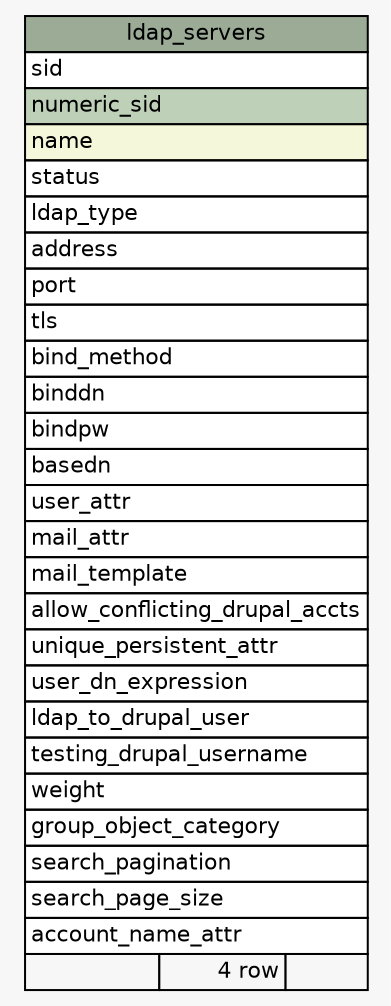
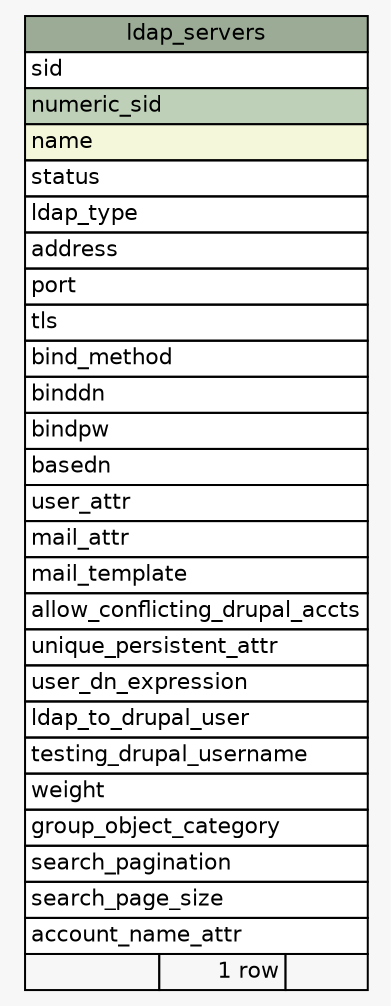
(249, 971) -> (249, 971)
